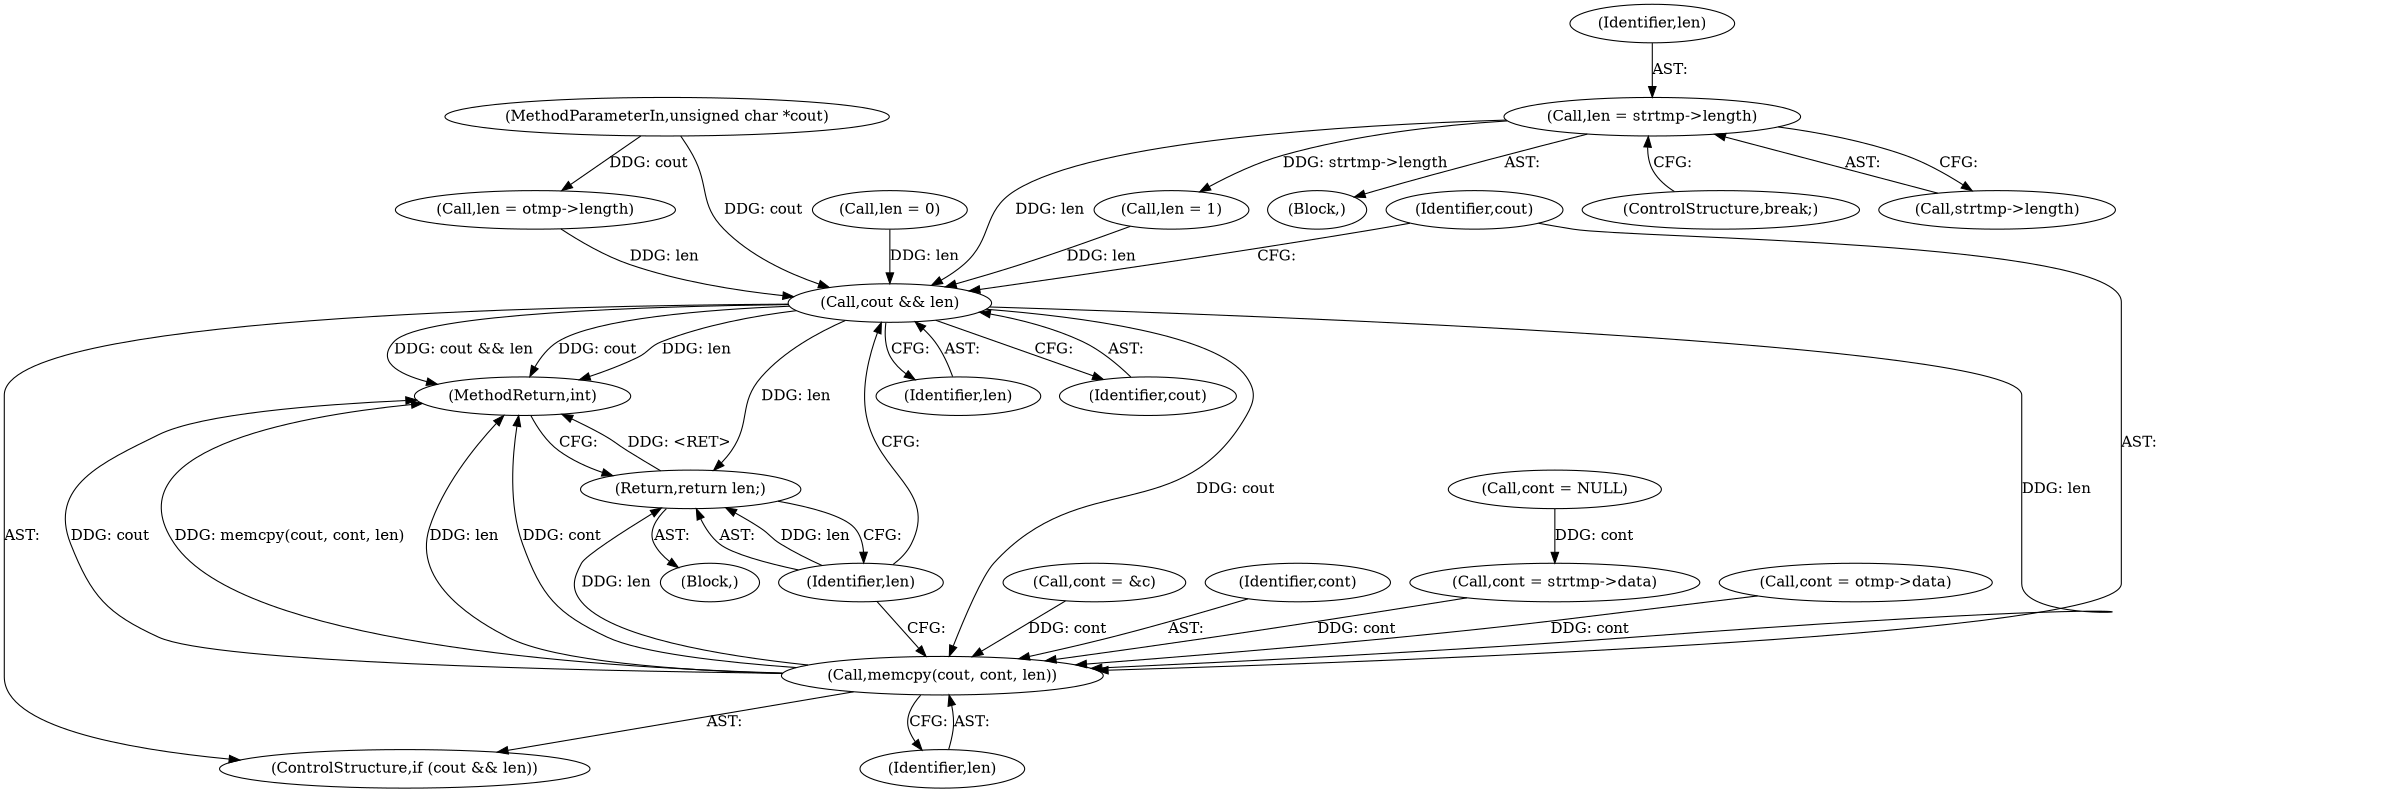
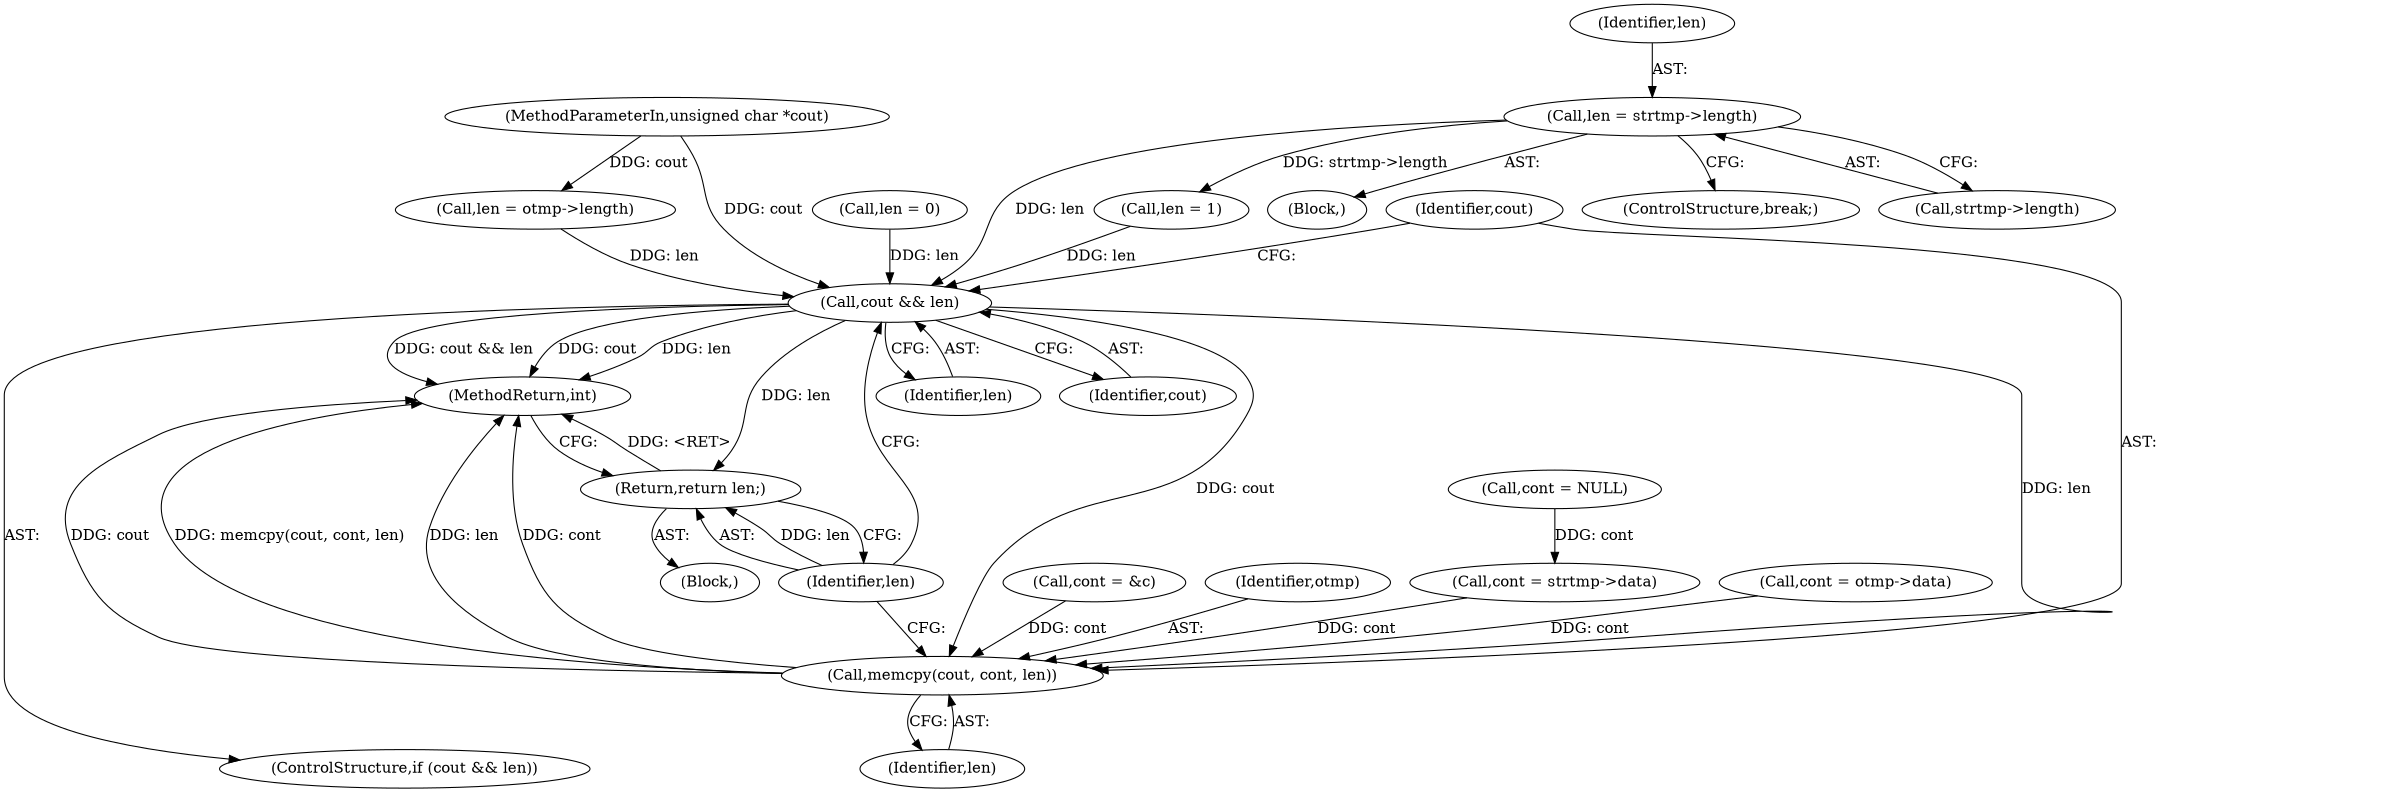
(1655, 173) -> (1698, 156)
(1298, 583) -> (1298, 583)
(629, 630) -> none
(681, 721) -> none
